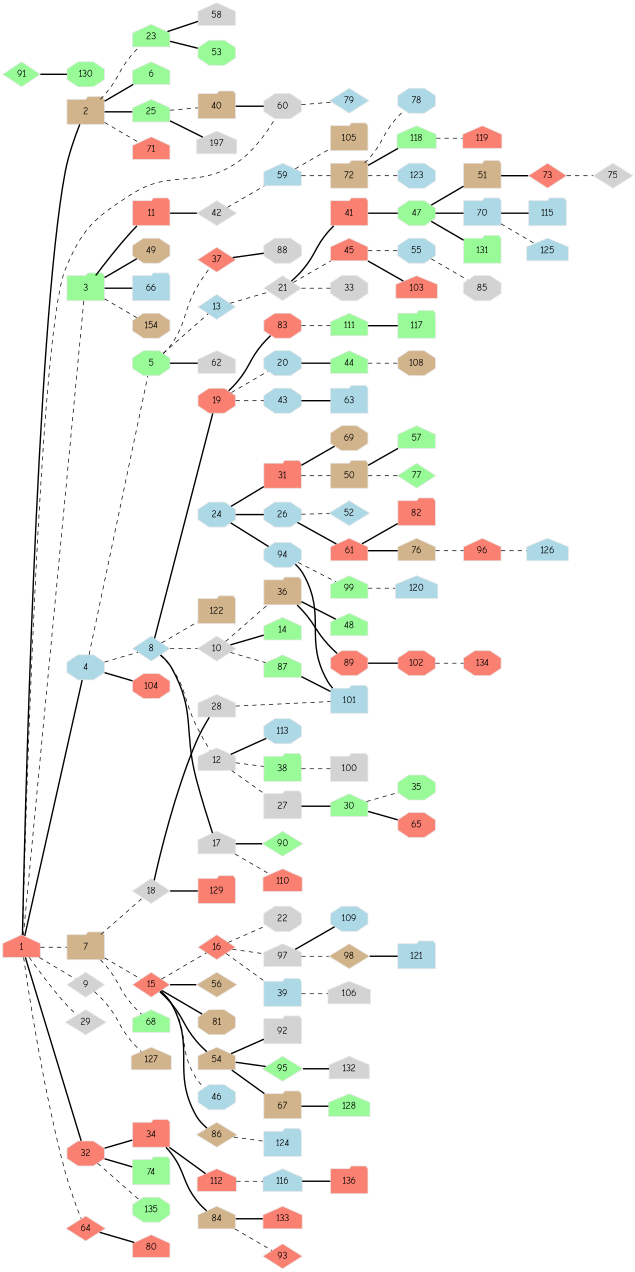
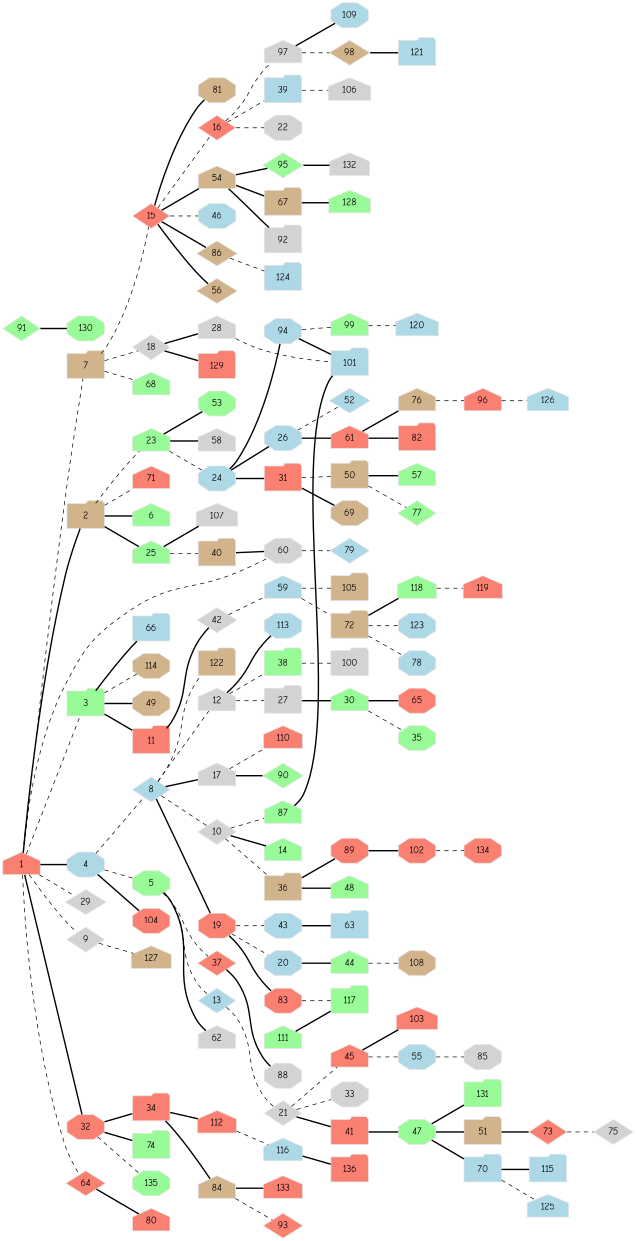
(217, 144) -> (217, 516)
(151, 326) -> (151, 666)
(316, 326) -> (316, 1001)
none -> (186, 461)
